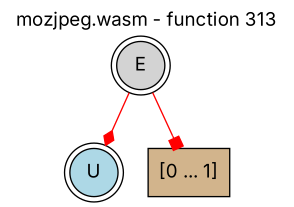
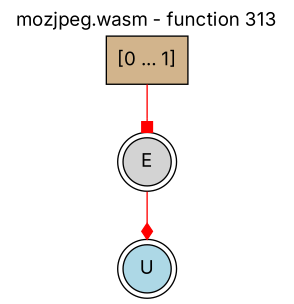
(163, 114) -> (147, 102)
